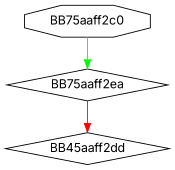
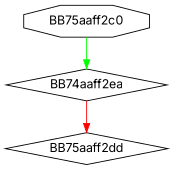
(87, 85) -> (87, 85)
(87, 149) -> (87, 149)
